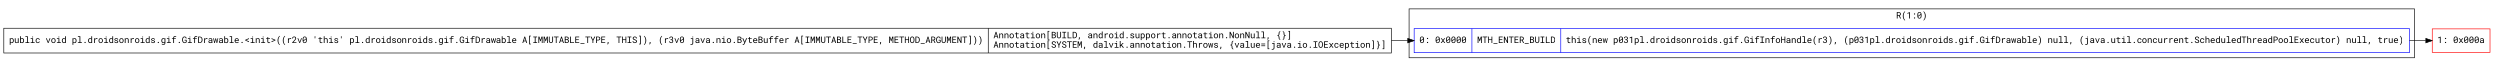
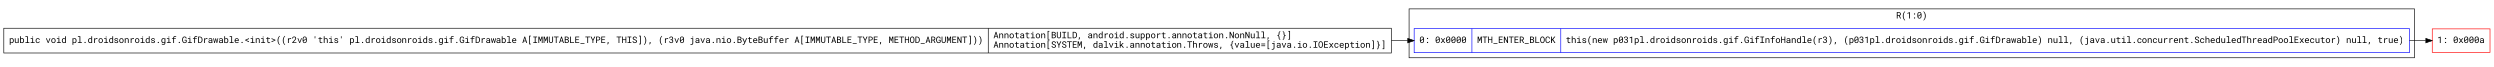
(1516, 40) -> (1516, 40)
